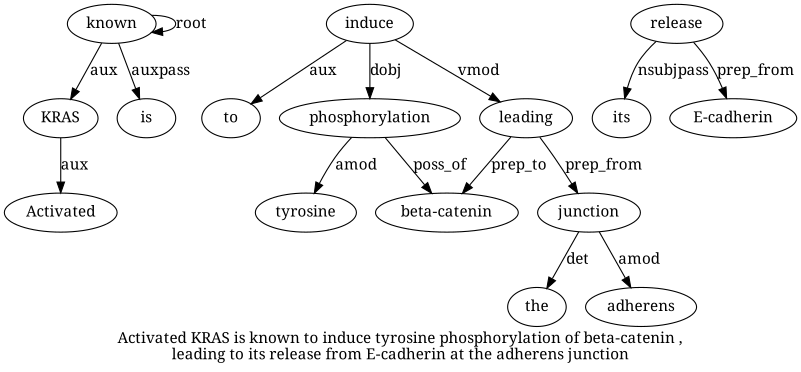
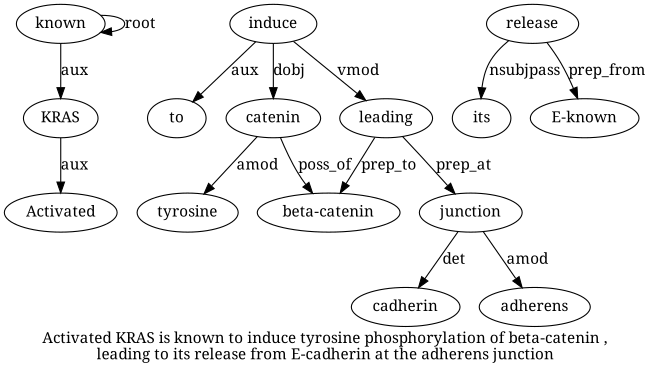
(146, 118) -> none
(370, 118) -> (273, 118)
(733, 118) -> (585, 118)
(604, 165) -> (464, 165)
(537, 307) -> (406, 307)
